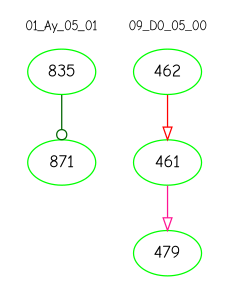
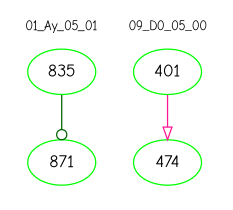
(168, 72) -> none
(168, 163) -> (168, 72)
(168, 253) -> (168, 163)
